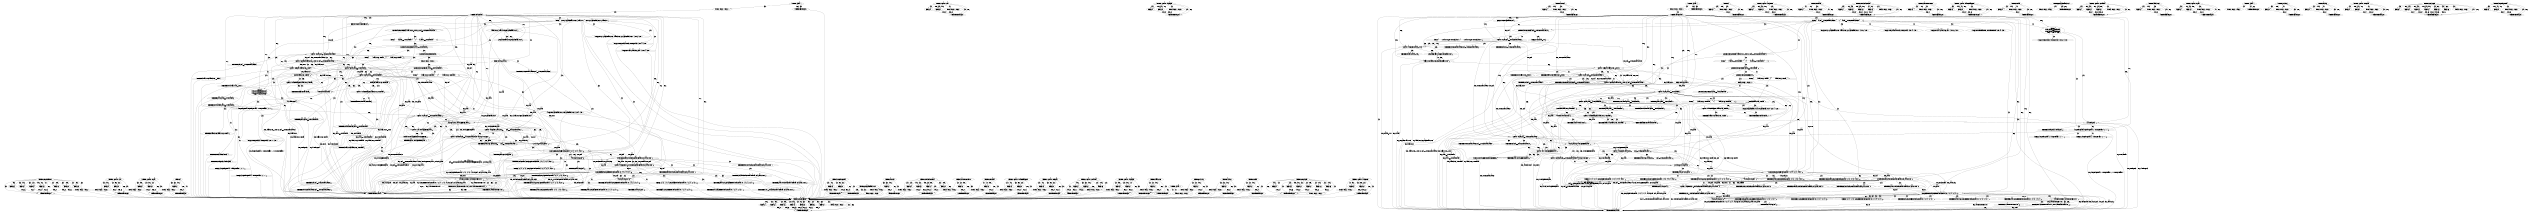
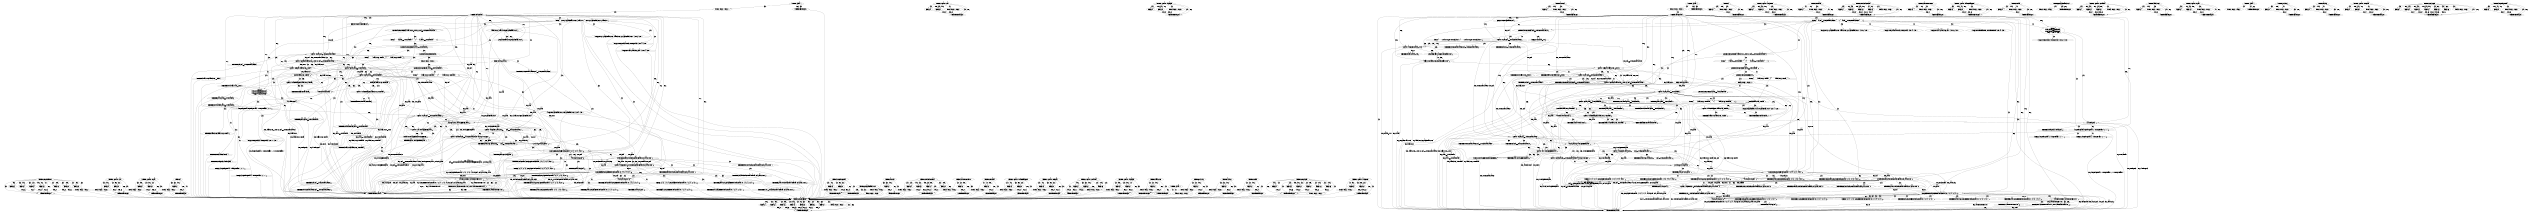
(1413, 51) -> (1413, 51)
